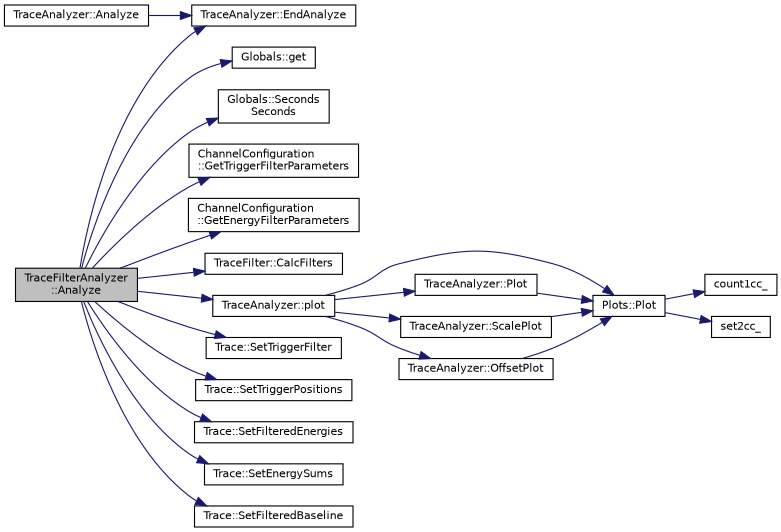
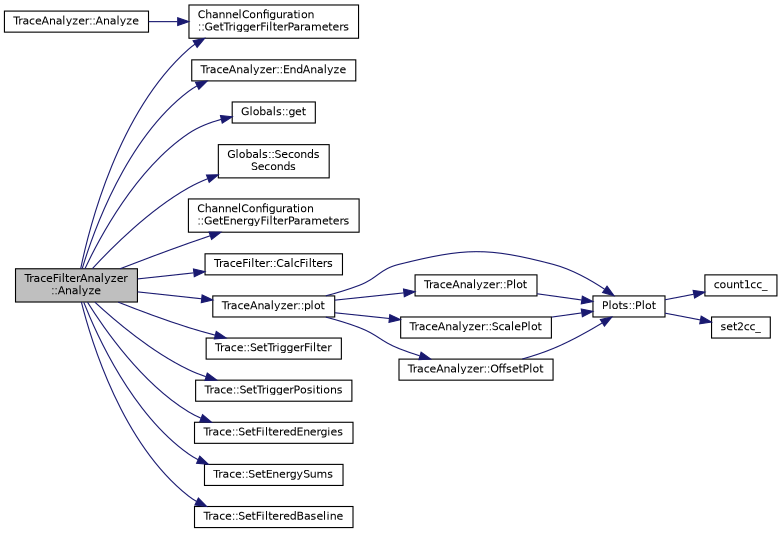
(164, 16) -> (163, 22)
